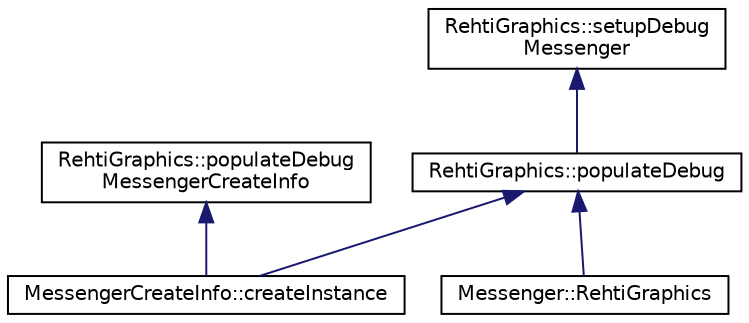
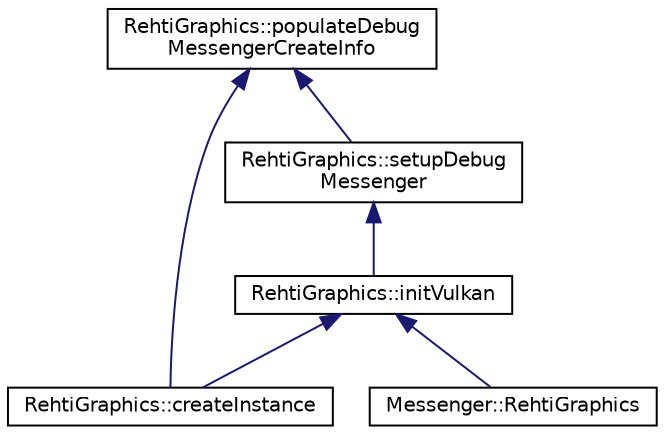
none -> (329, 114)
(577, 172) -> (374, 295)
(206, 295) -> (170, 407)
